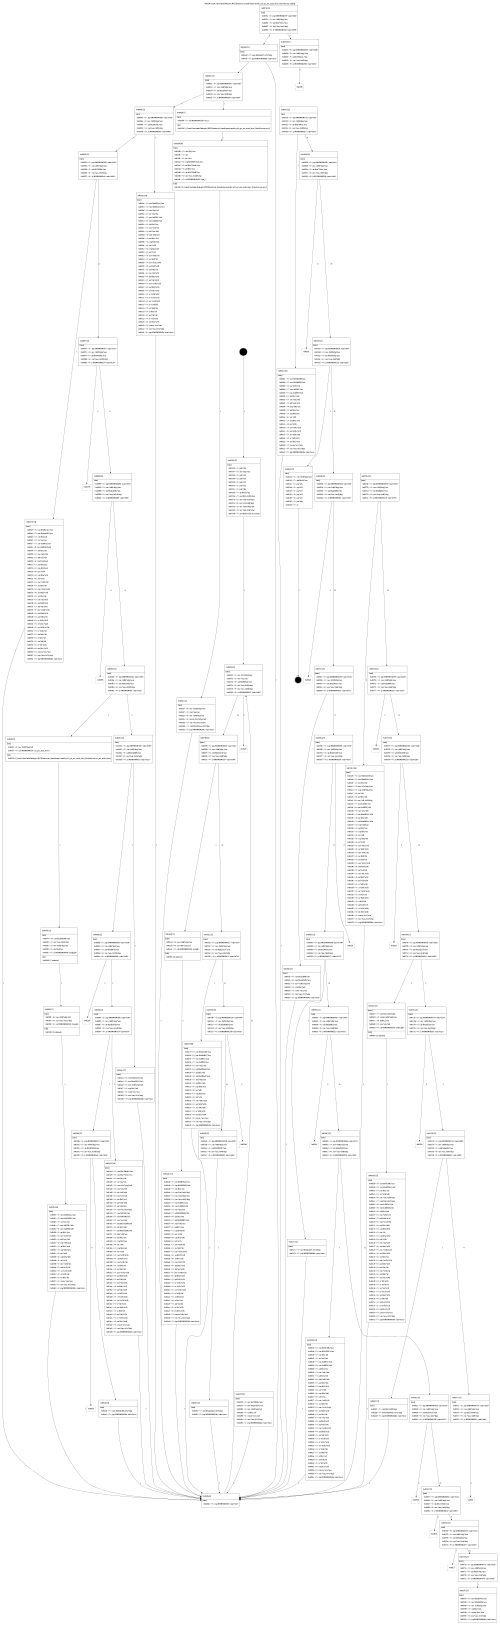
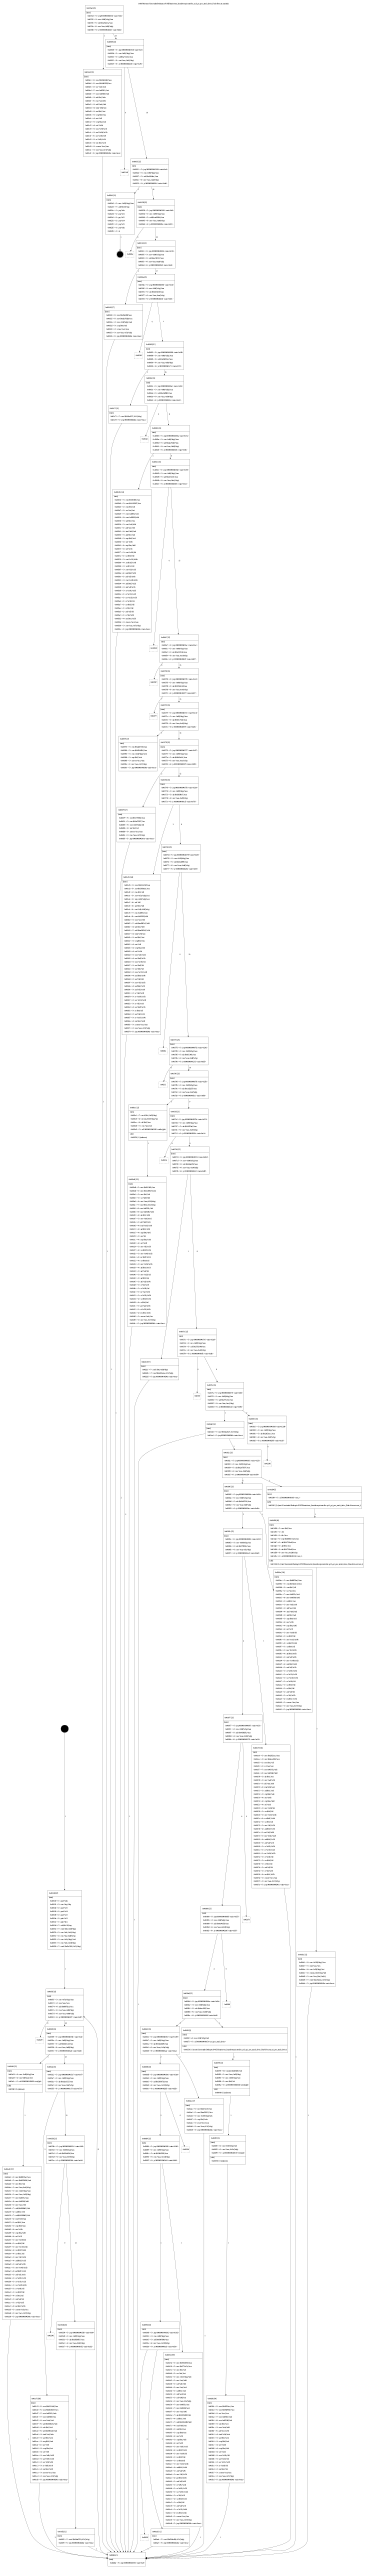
none -> (179, 754)
none -> (211, 1369)
